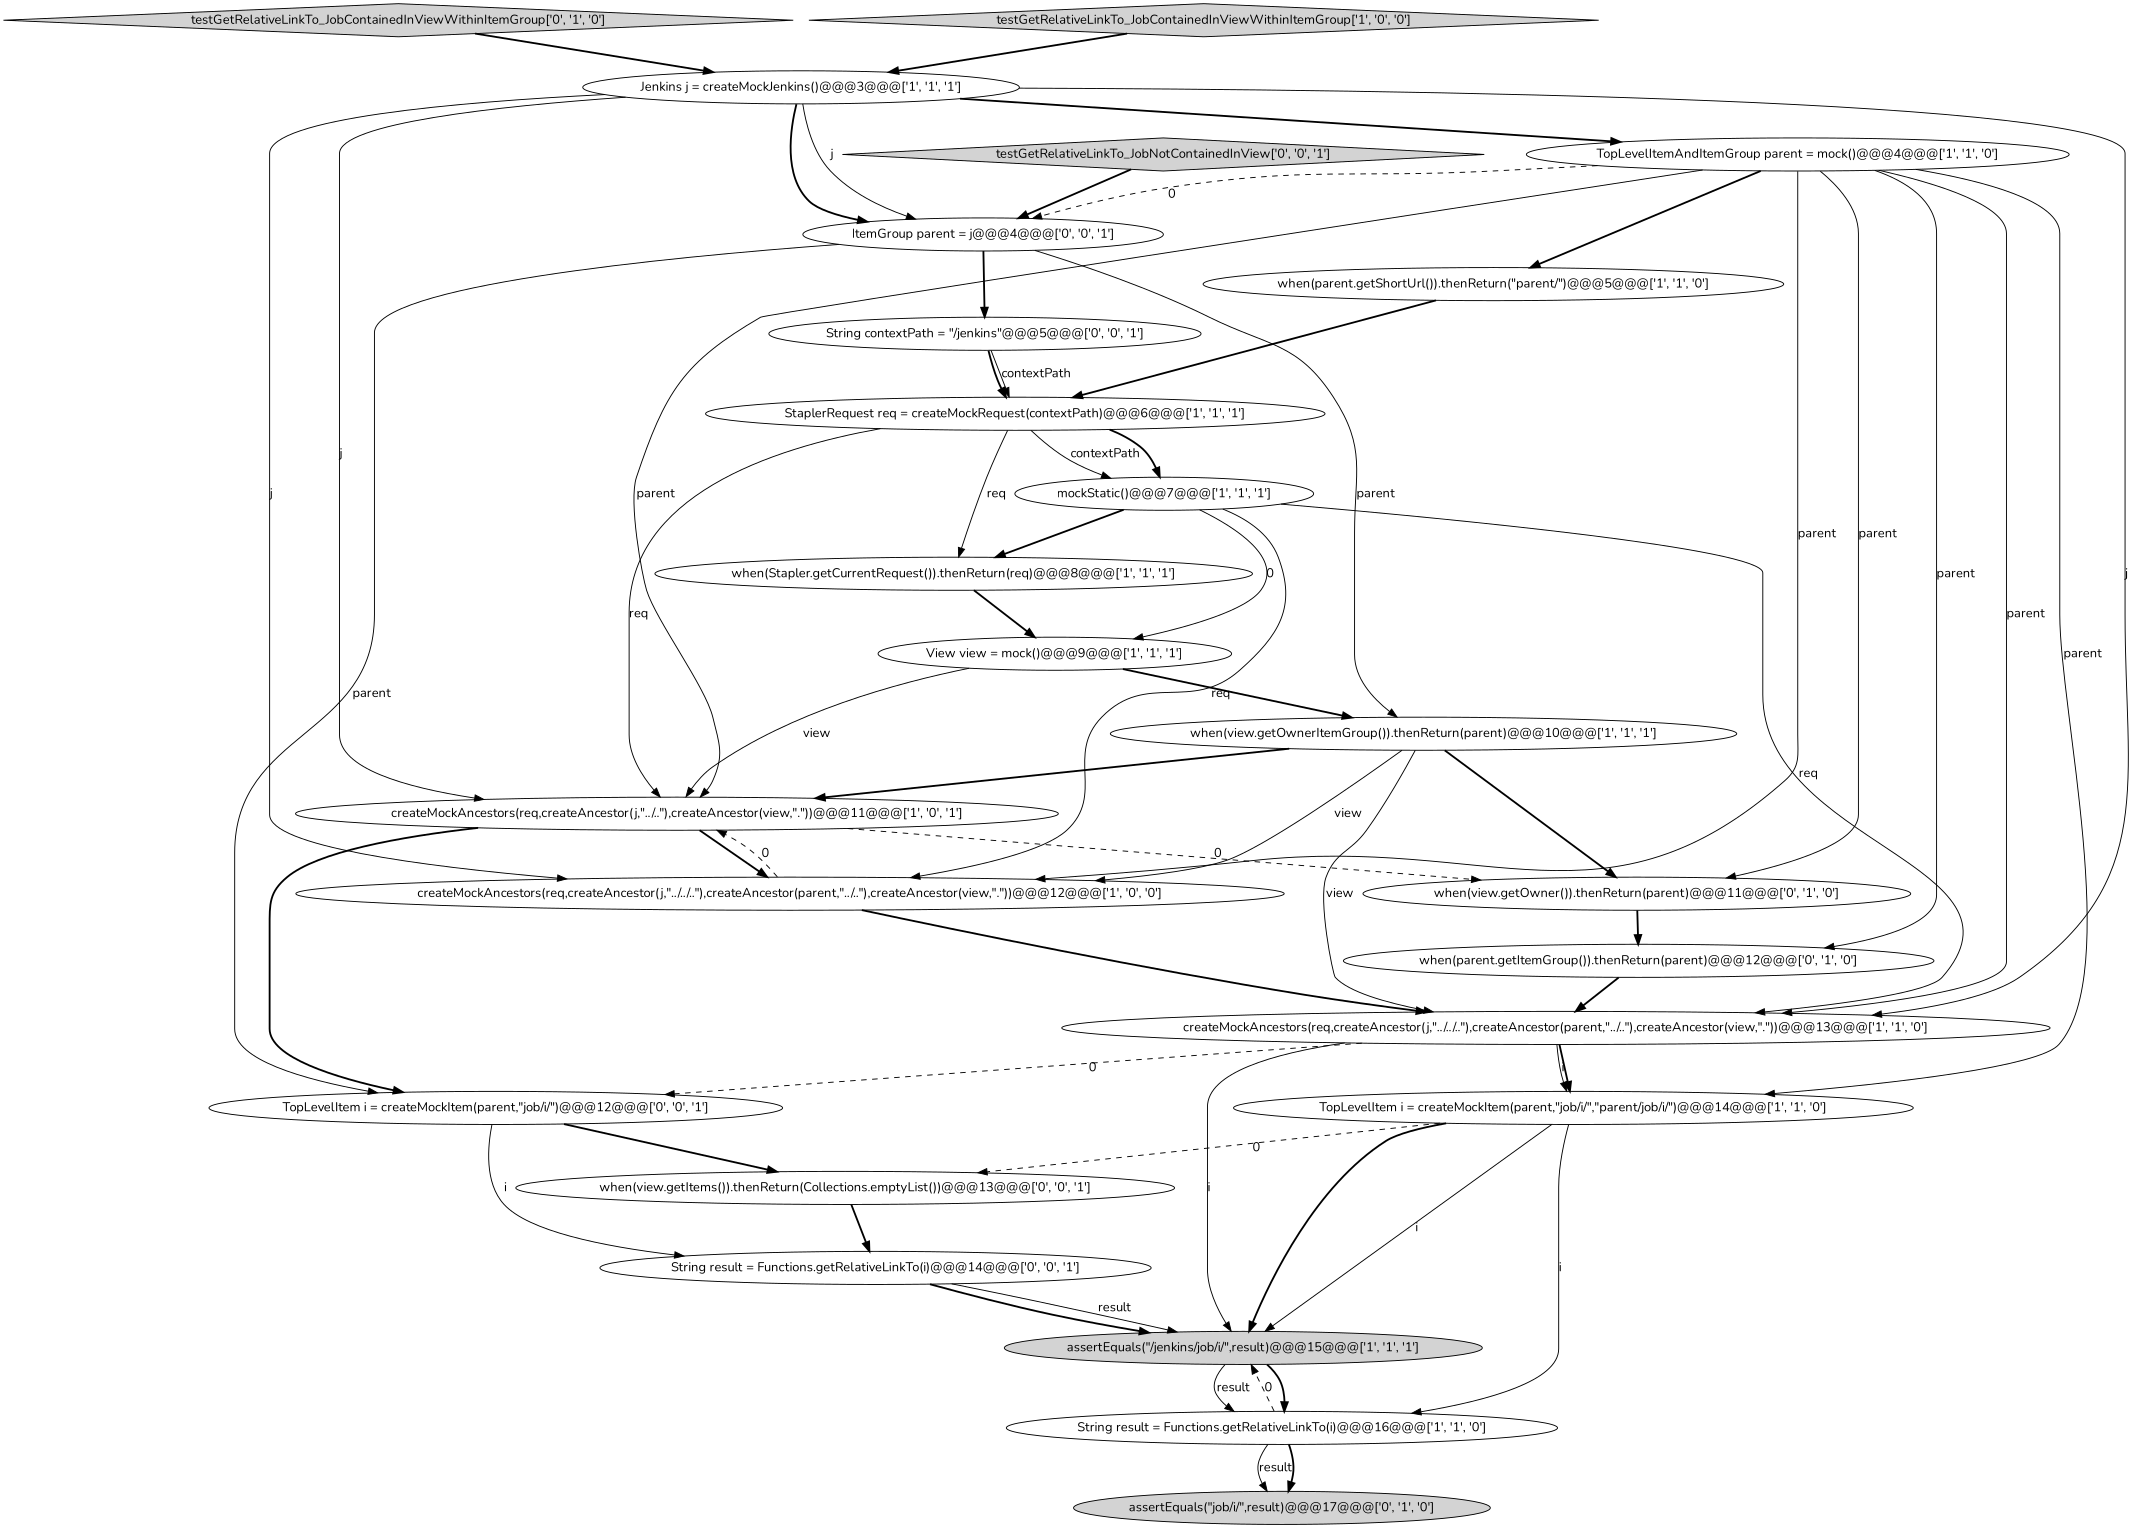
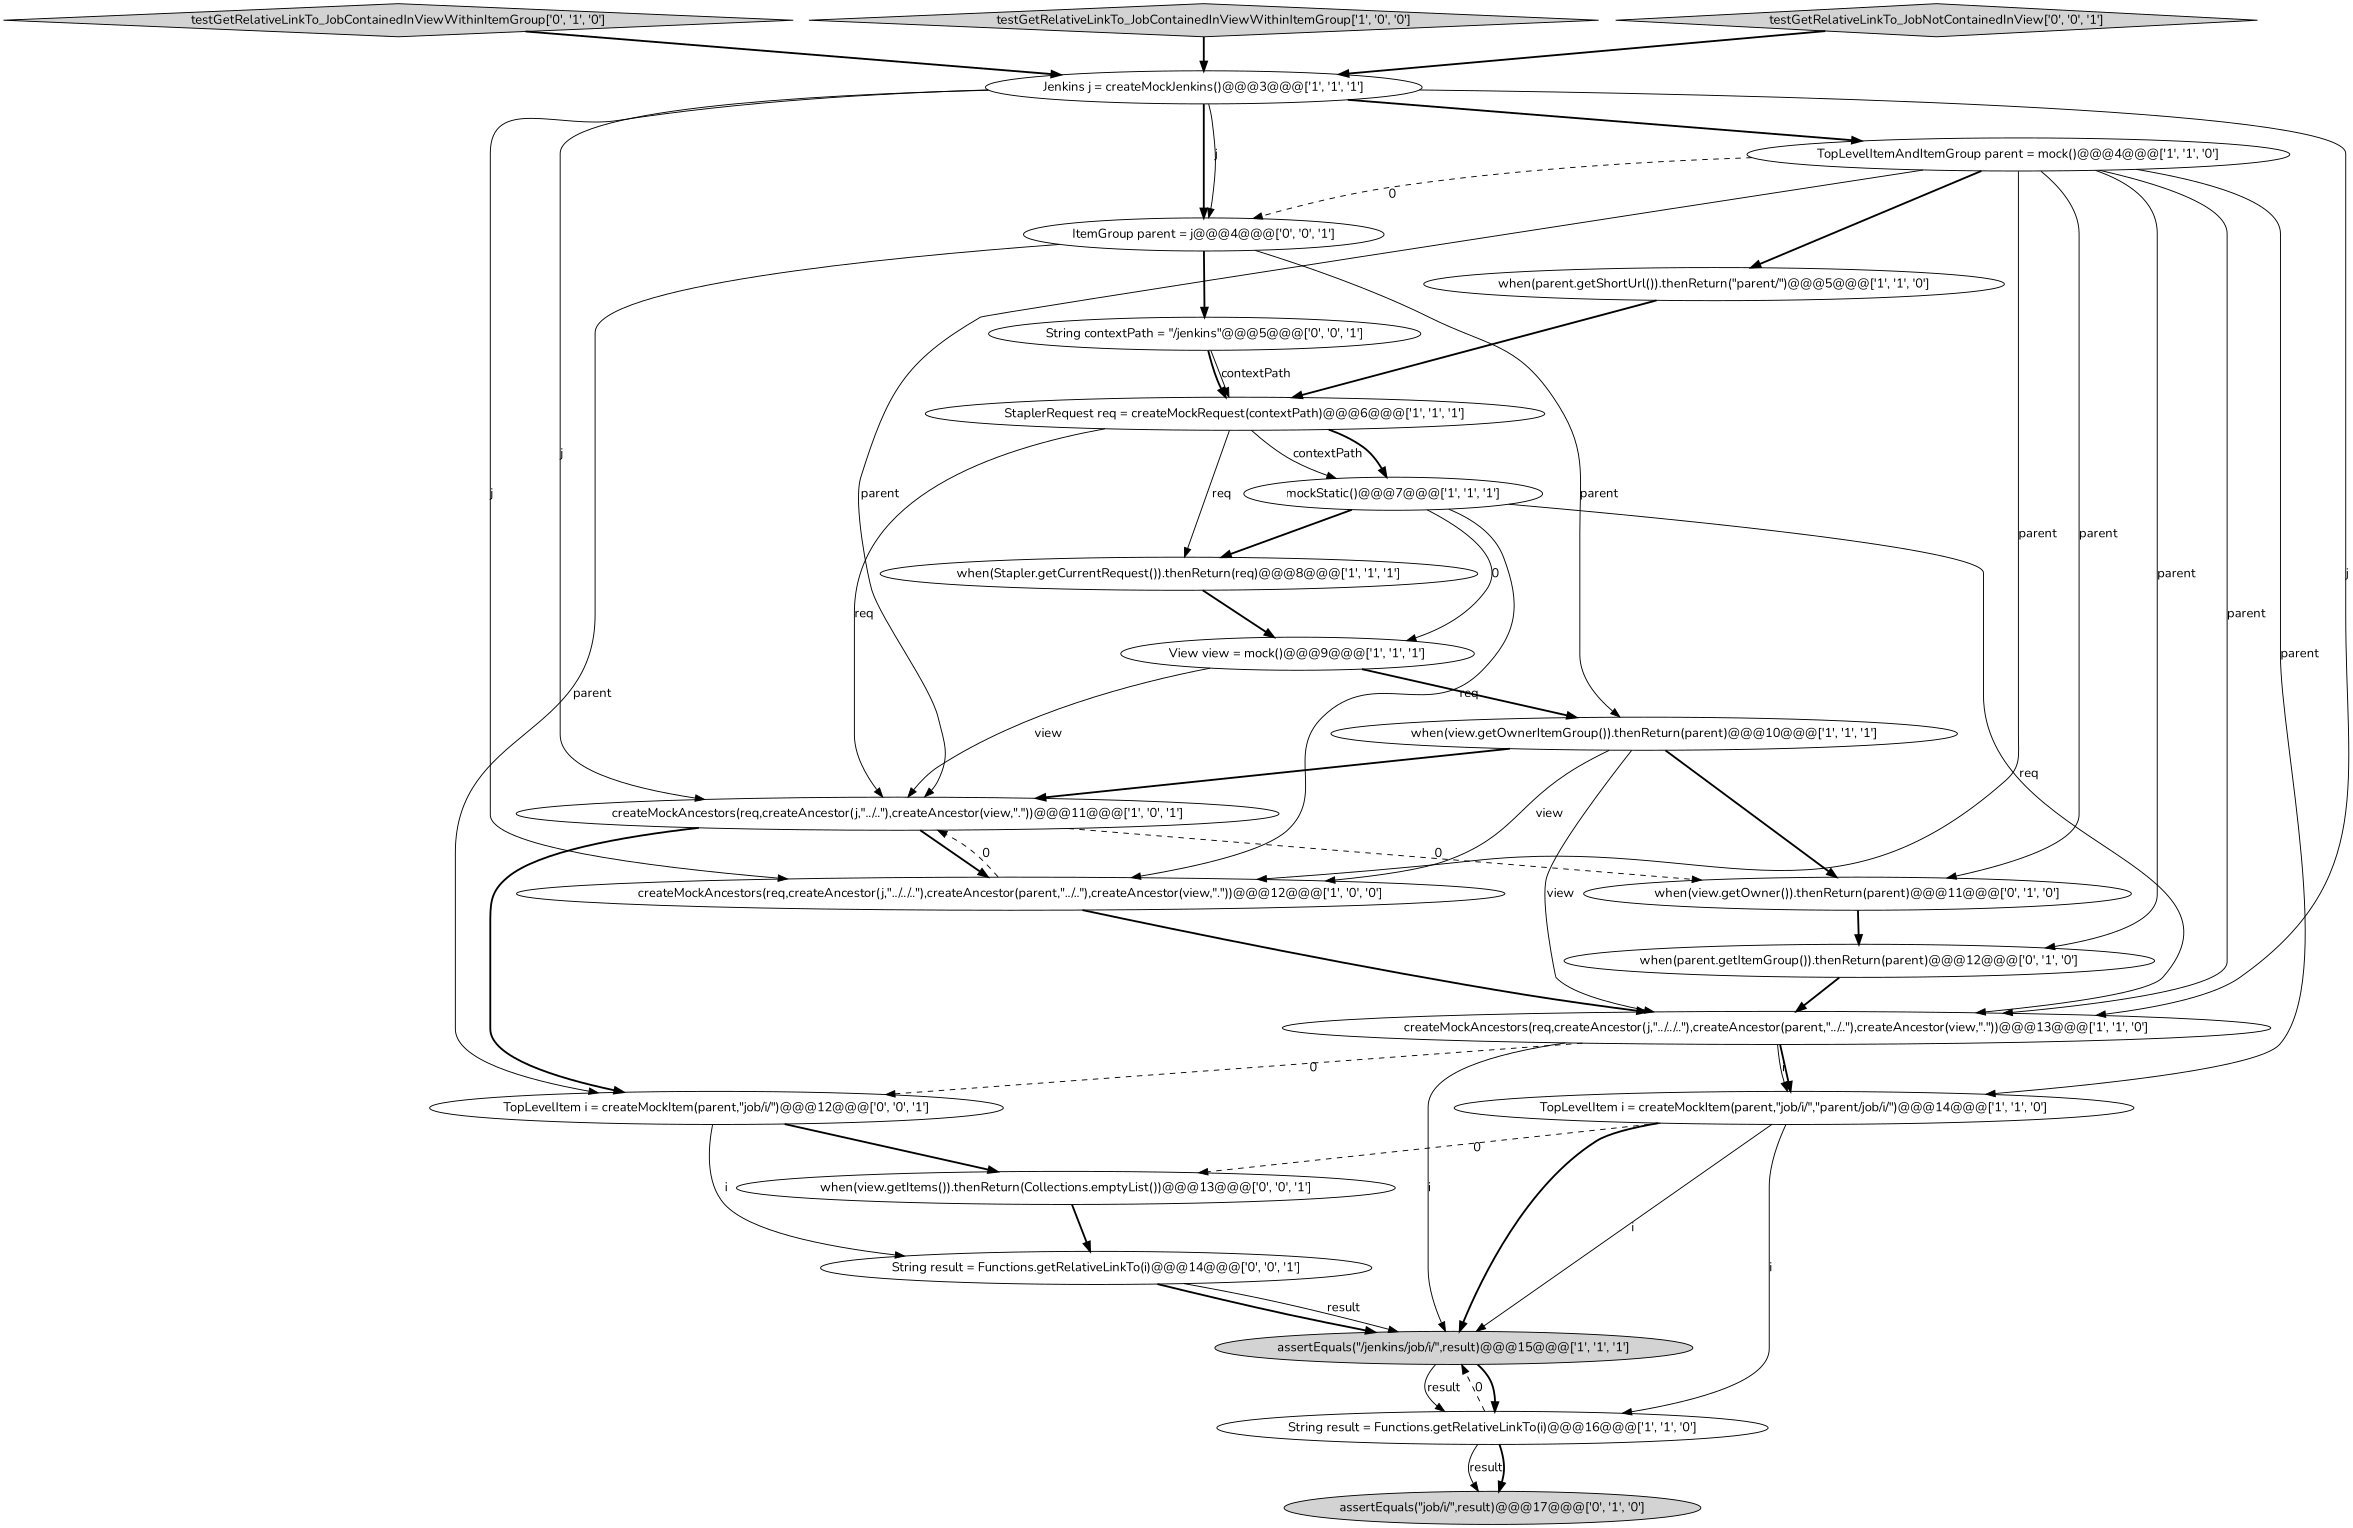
(1079, 192) -> (1587, 52)
